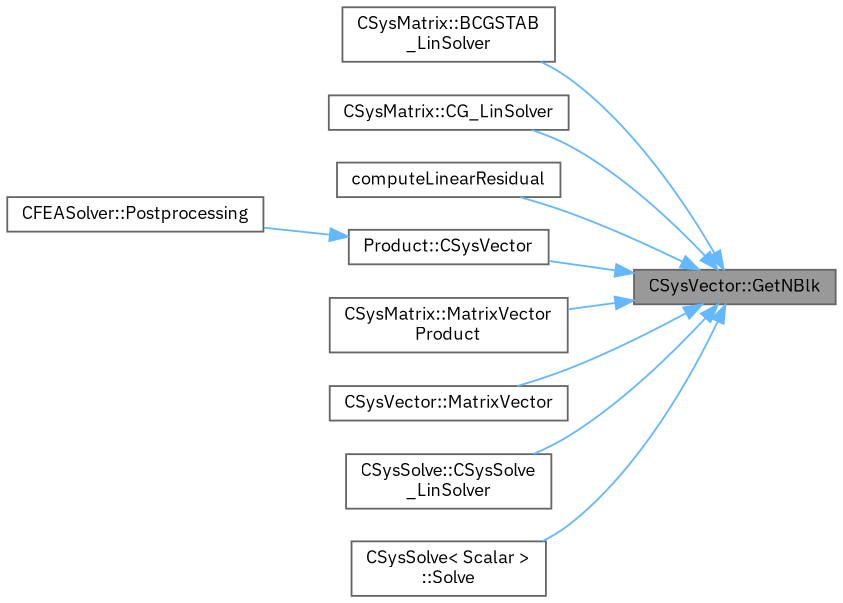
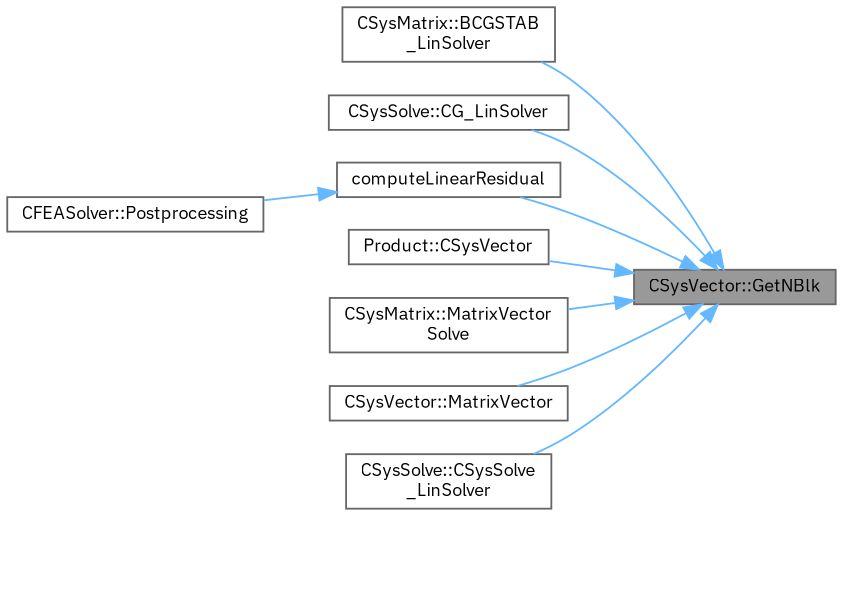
(449, 113) -> (449, 113)
(297, 231) -> (291, 197)
(449, 325) -> (449, 325)
(449, 569) -> none
